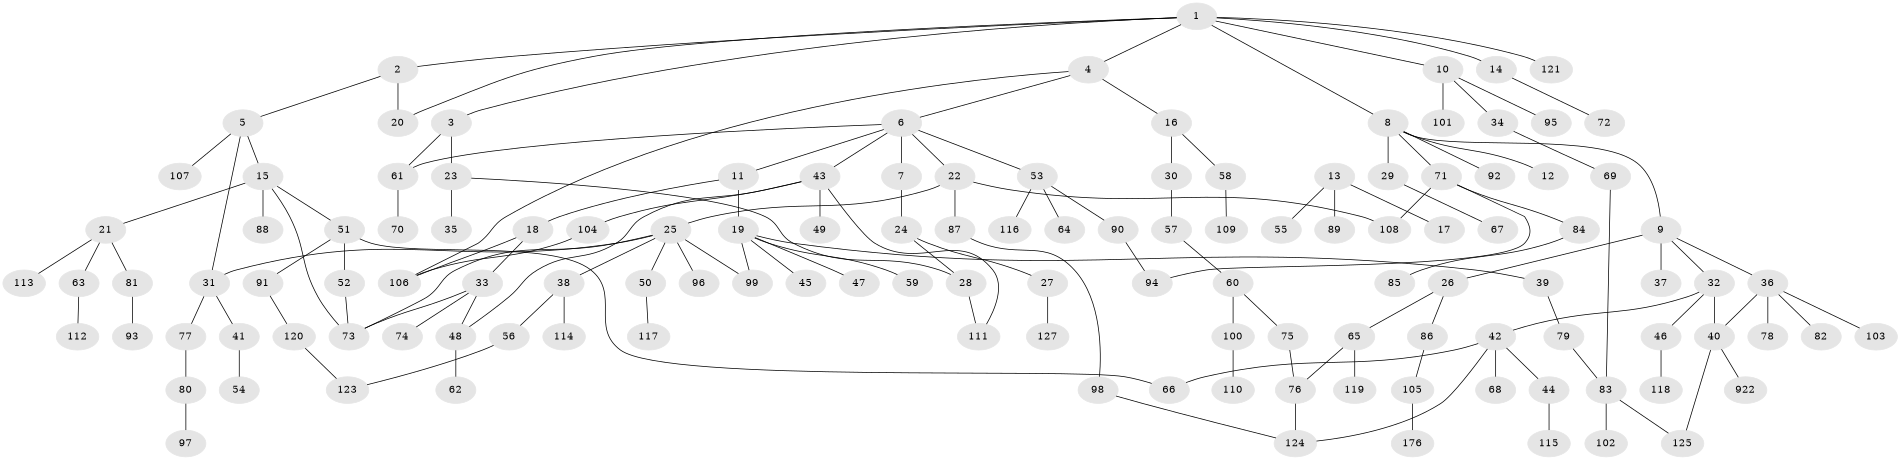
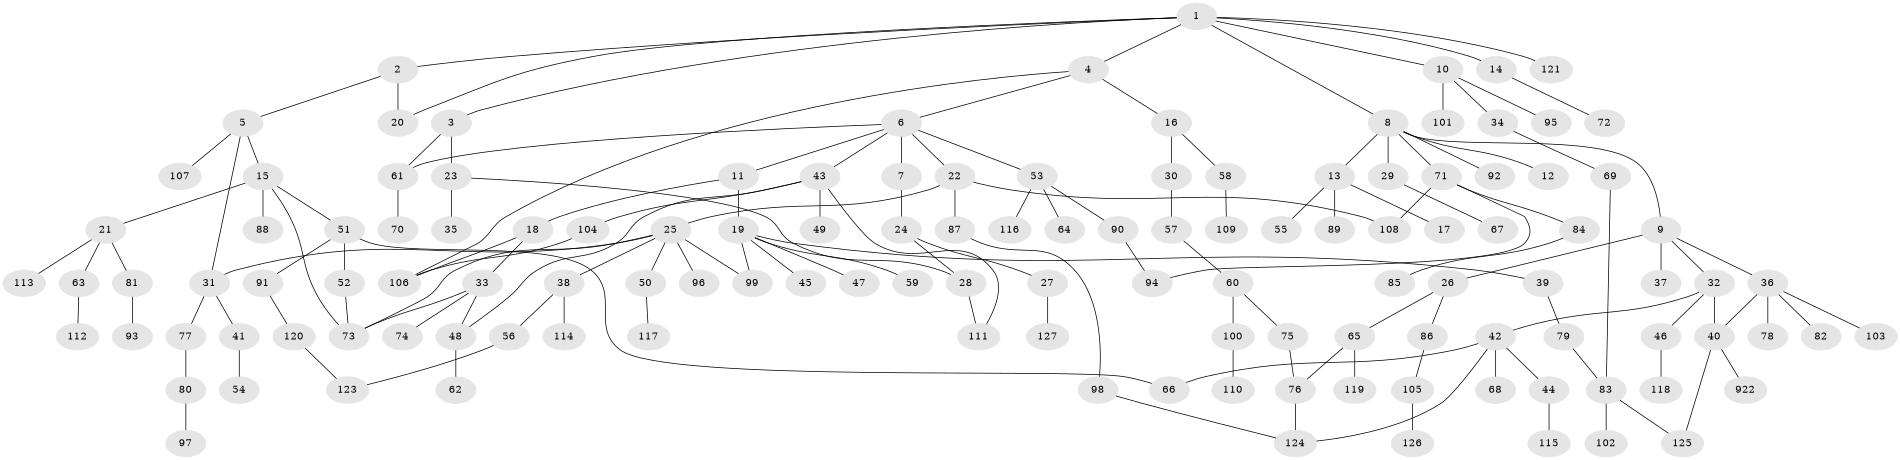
none -> (1361, 150)
(1413, 444) -> (1413, 444)
